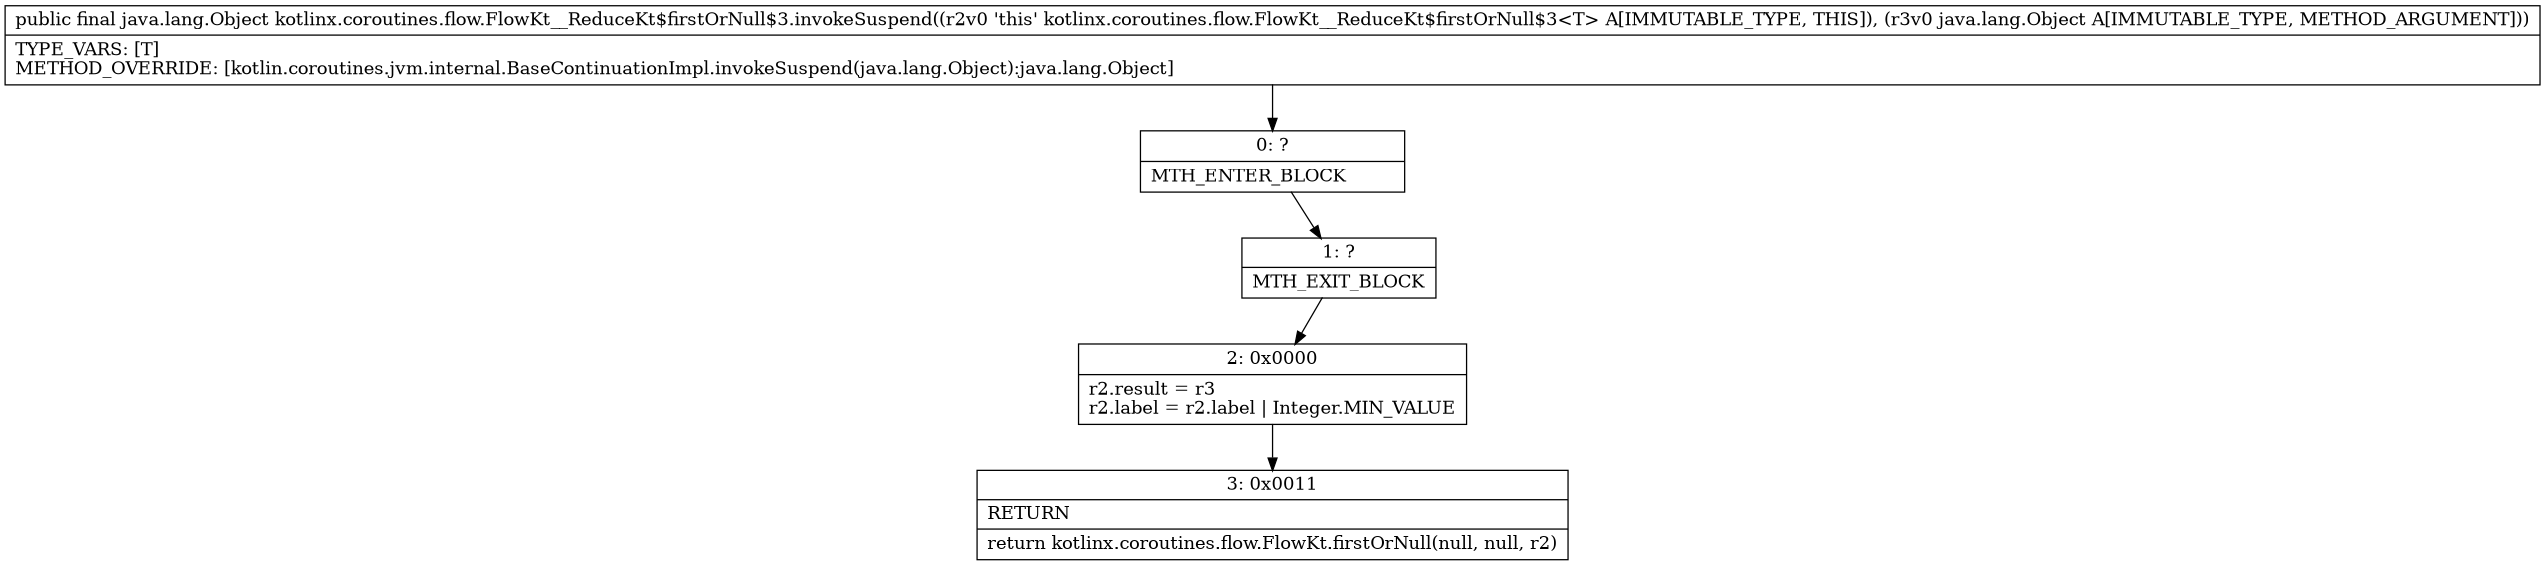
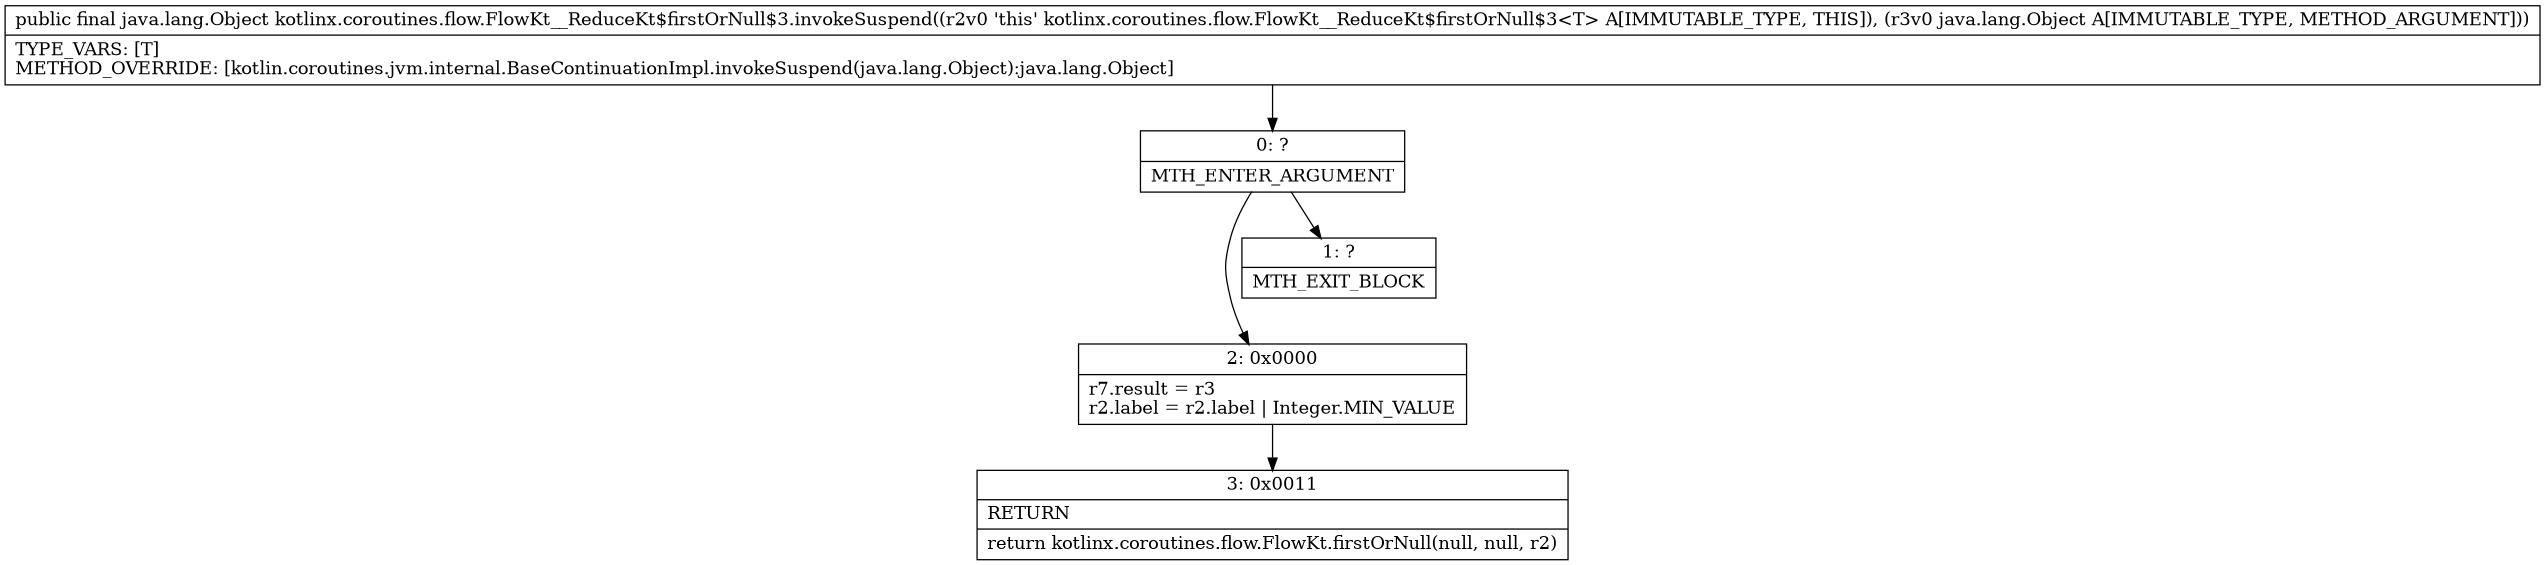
(1249, 176) -> (1273, 176)
(1312, 315) -> (1226, 261)
(1153, 389) -> (1153, 389)
